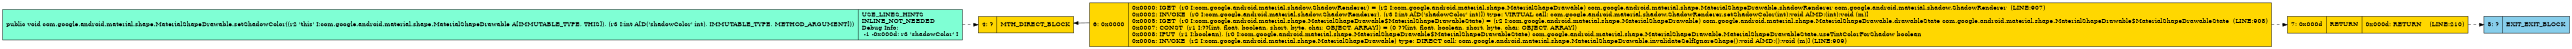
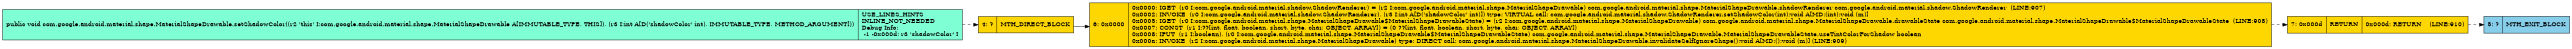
(1084, 23) -> (1079, 26)
(2415, 25) -> (2415, 25)
(2536, 25) -> (2536, 25)
